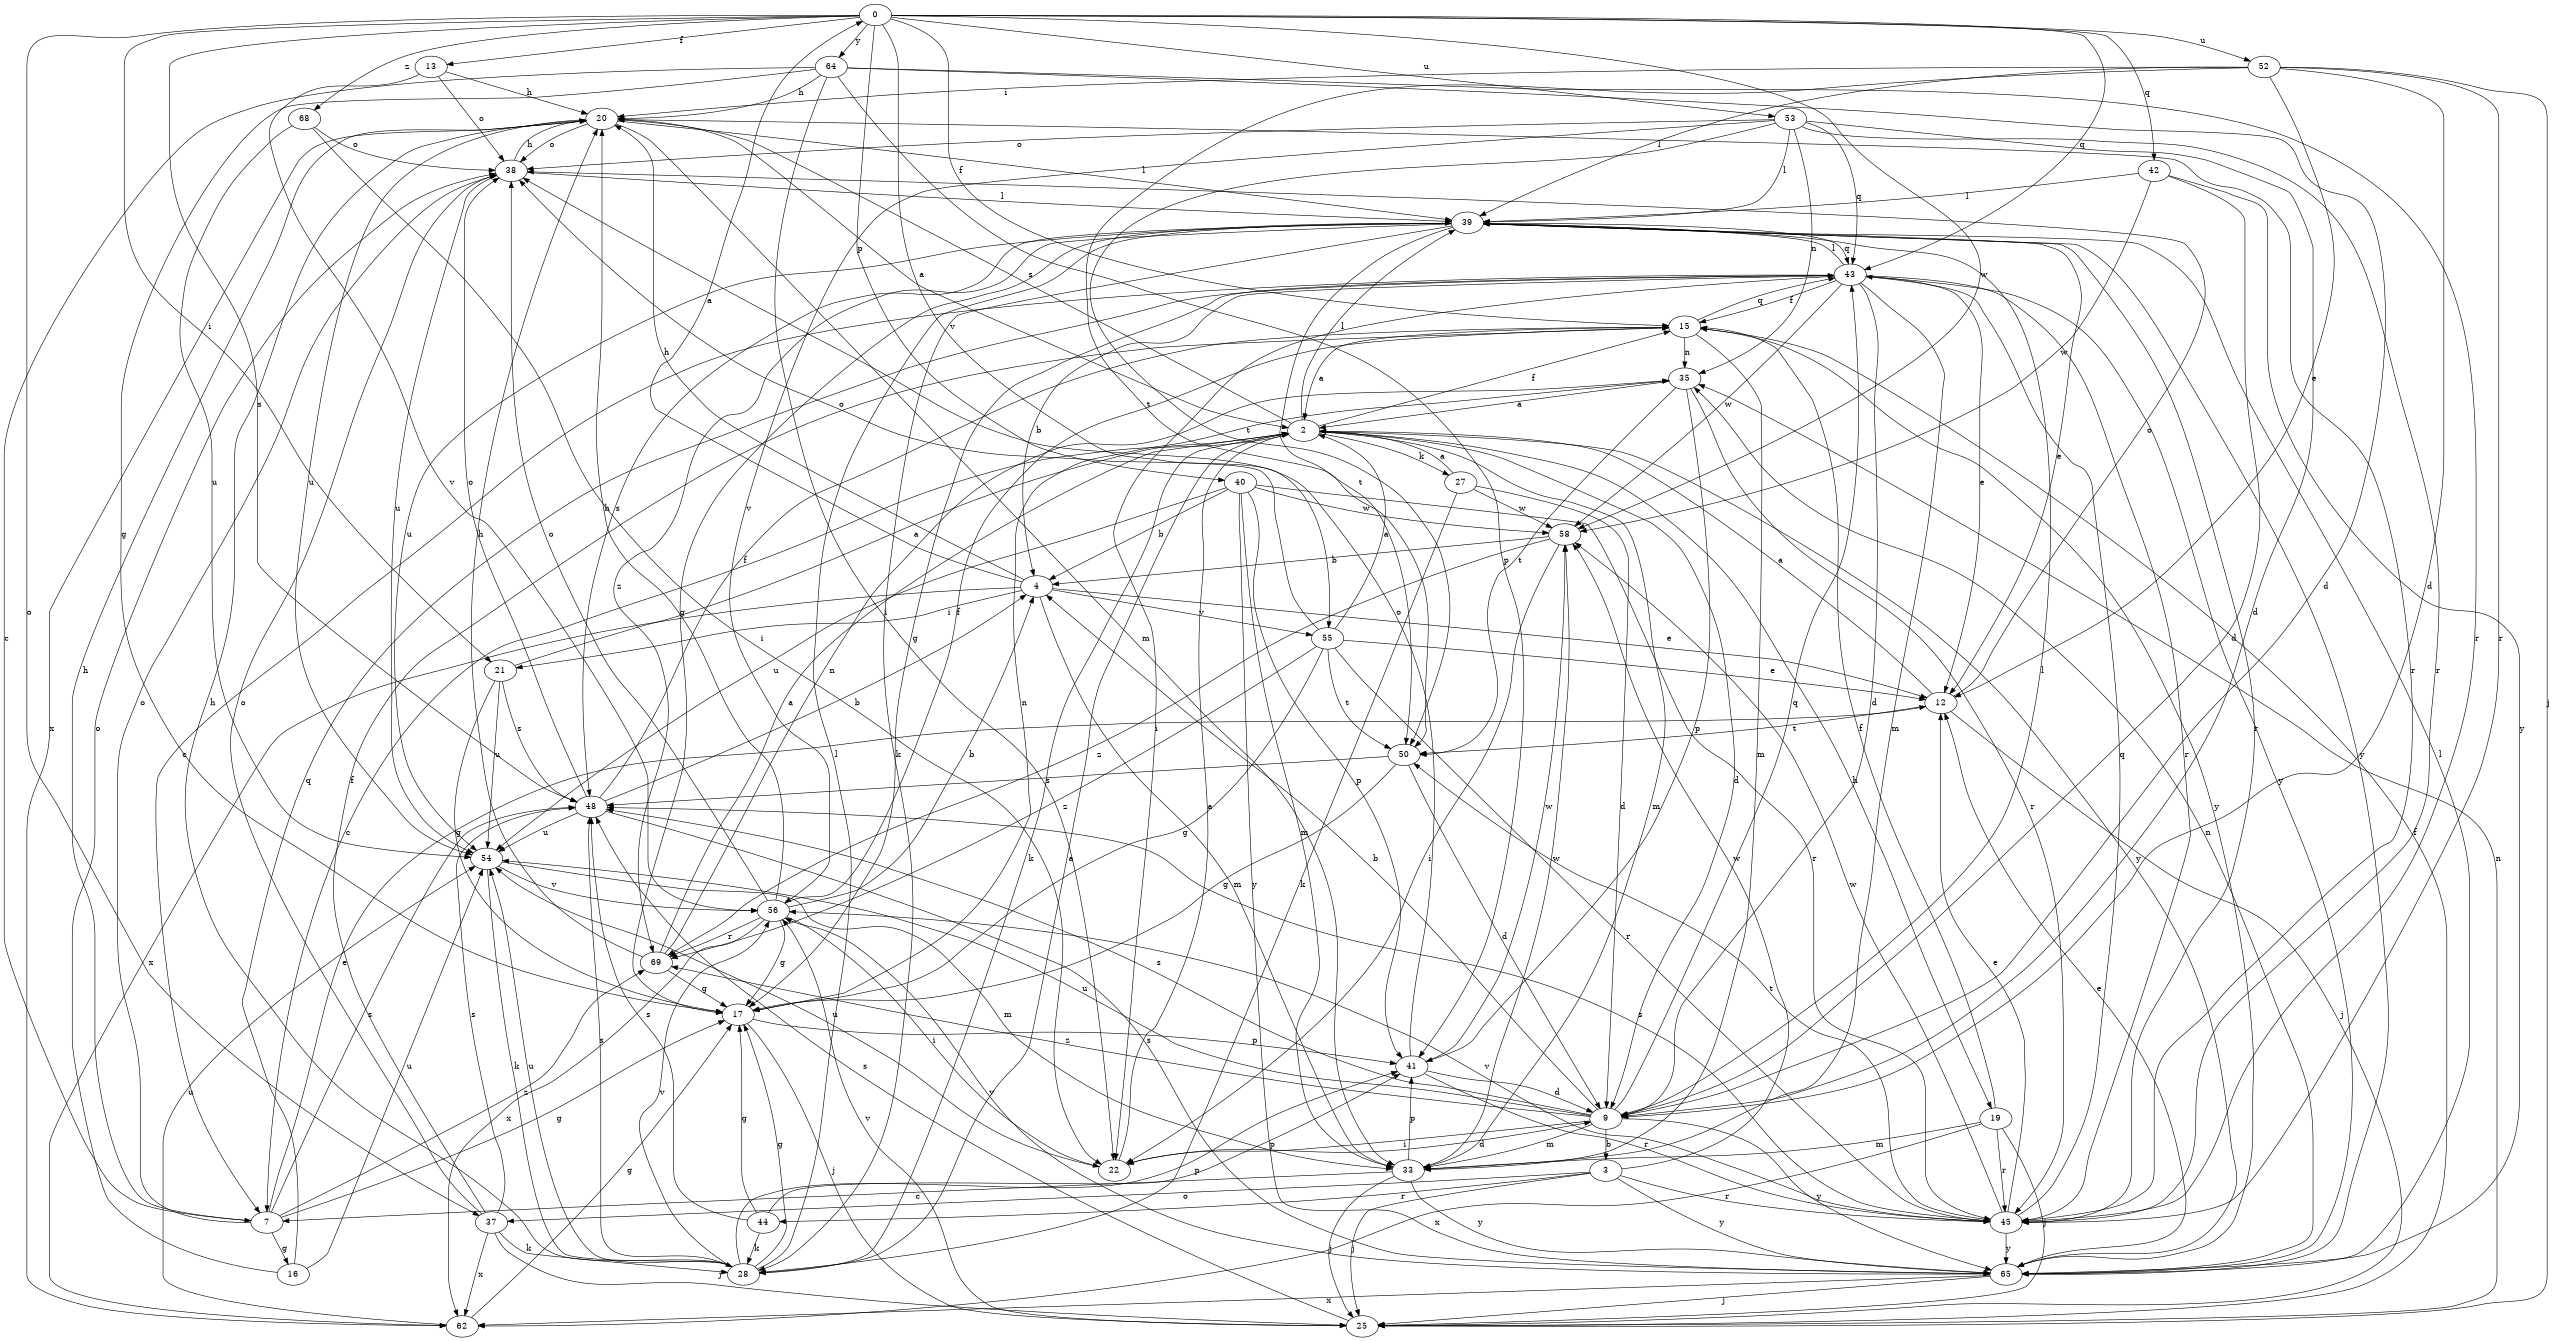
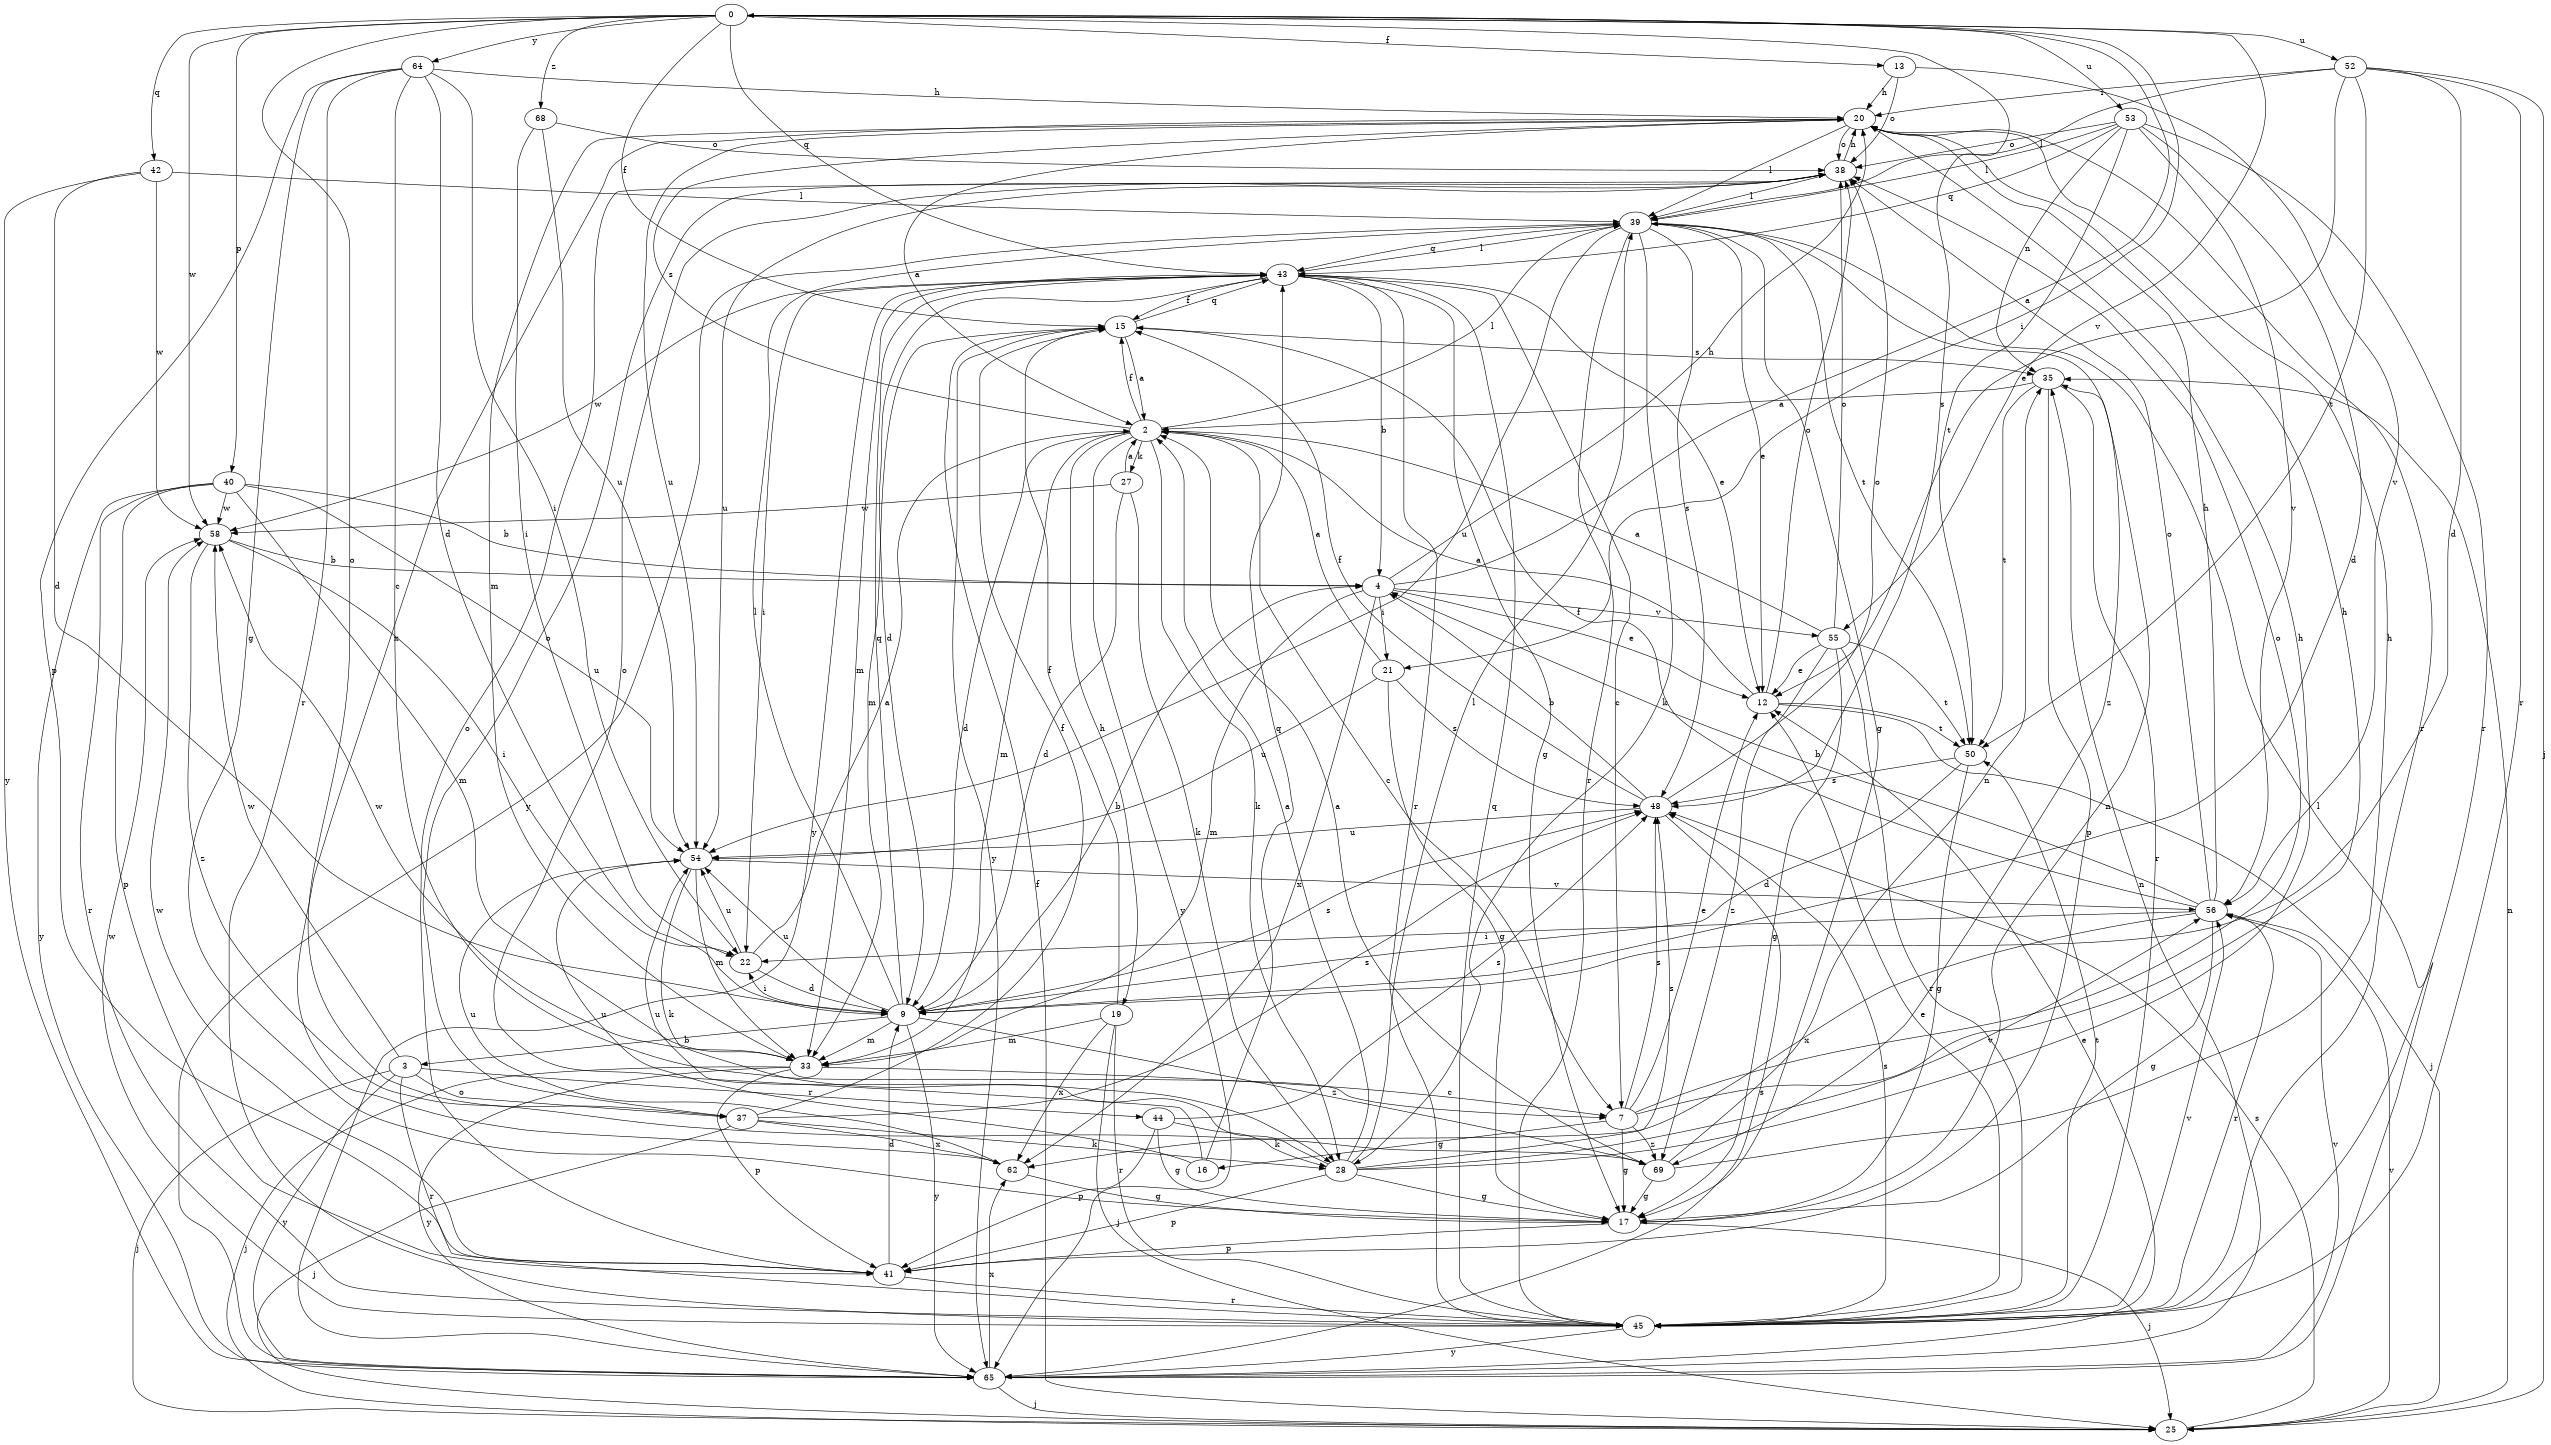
(1688, 353) -> (1698, 353)
(718, 937) -> (2173, 1296)
